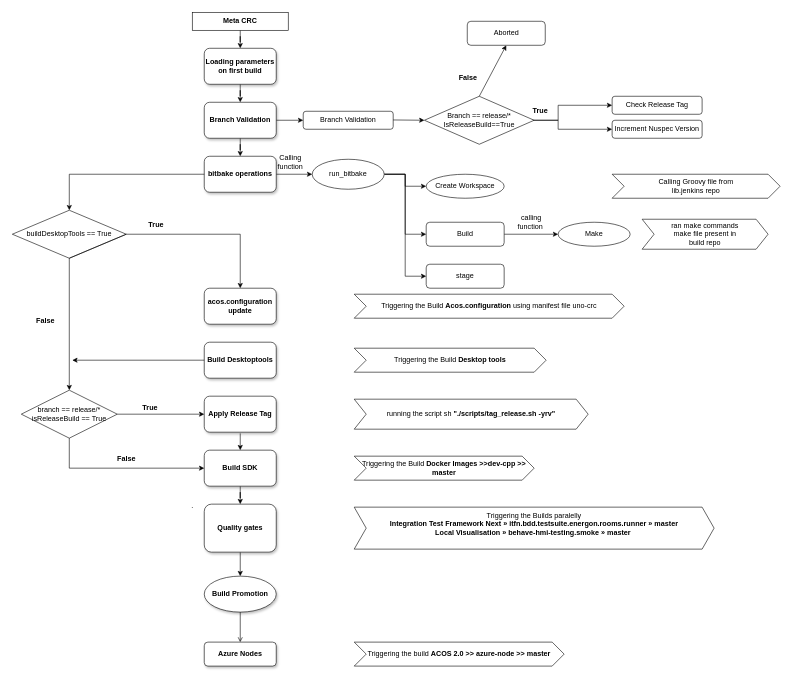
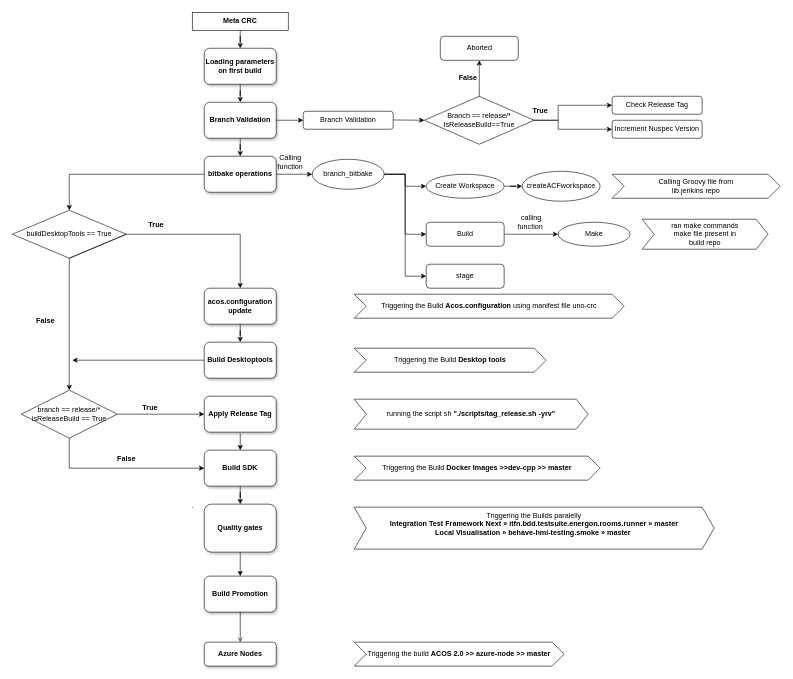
(506, 33) -> (479, 48)
(348, 174) -> (348, 174)
none -> (513, 186)
none -> (561, 186)
none -> (240, 333)
(444, 468) -> (477, 468)
(240, 594) -> (240, 594)
